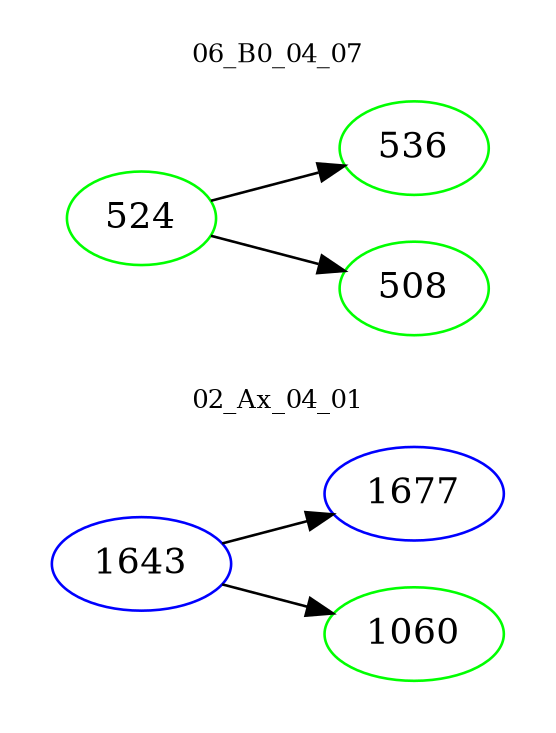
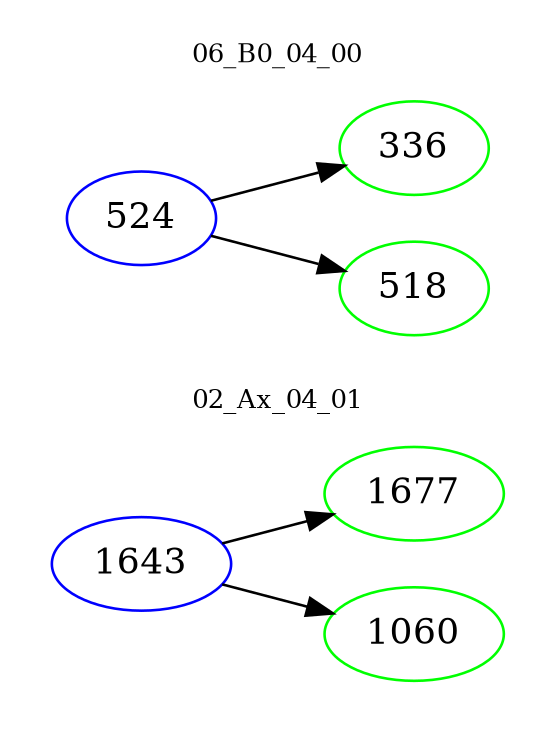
(278, 56) -> (278, 56)
(414, 148) -> (414, 148)
(141, 218) -> (141, 218)
(414, 288) -> (414, 288)
(414, 494) -> (414, 494)
